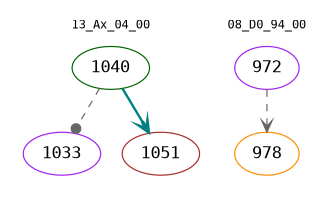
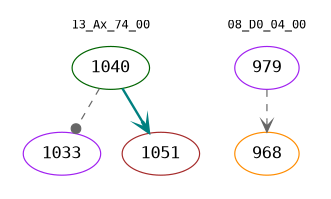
(111, 26) -> (111, 26)
(268, 26) -> (268, 26)
(267, 68) -> (267, 68)
(267, 154) -> (267, 154)
